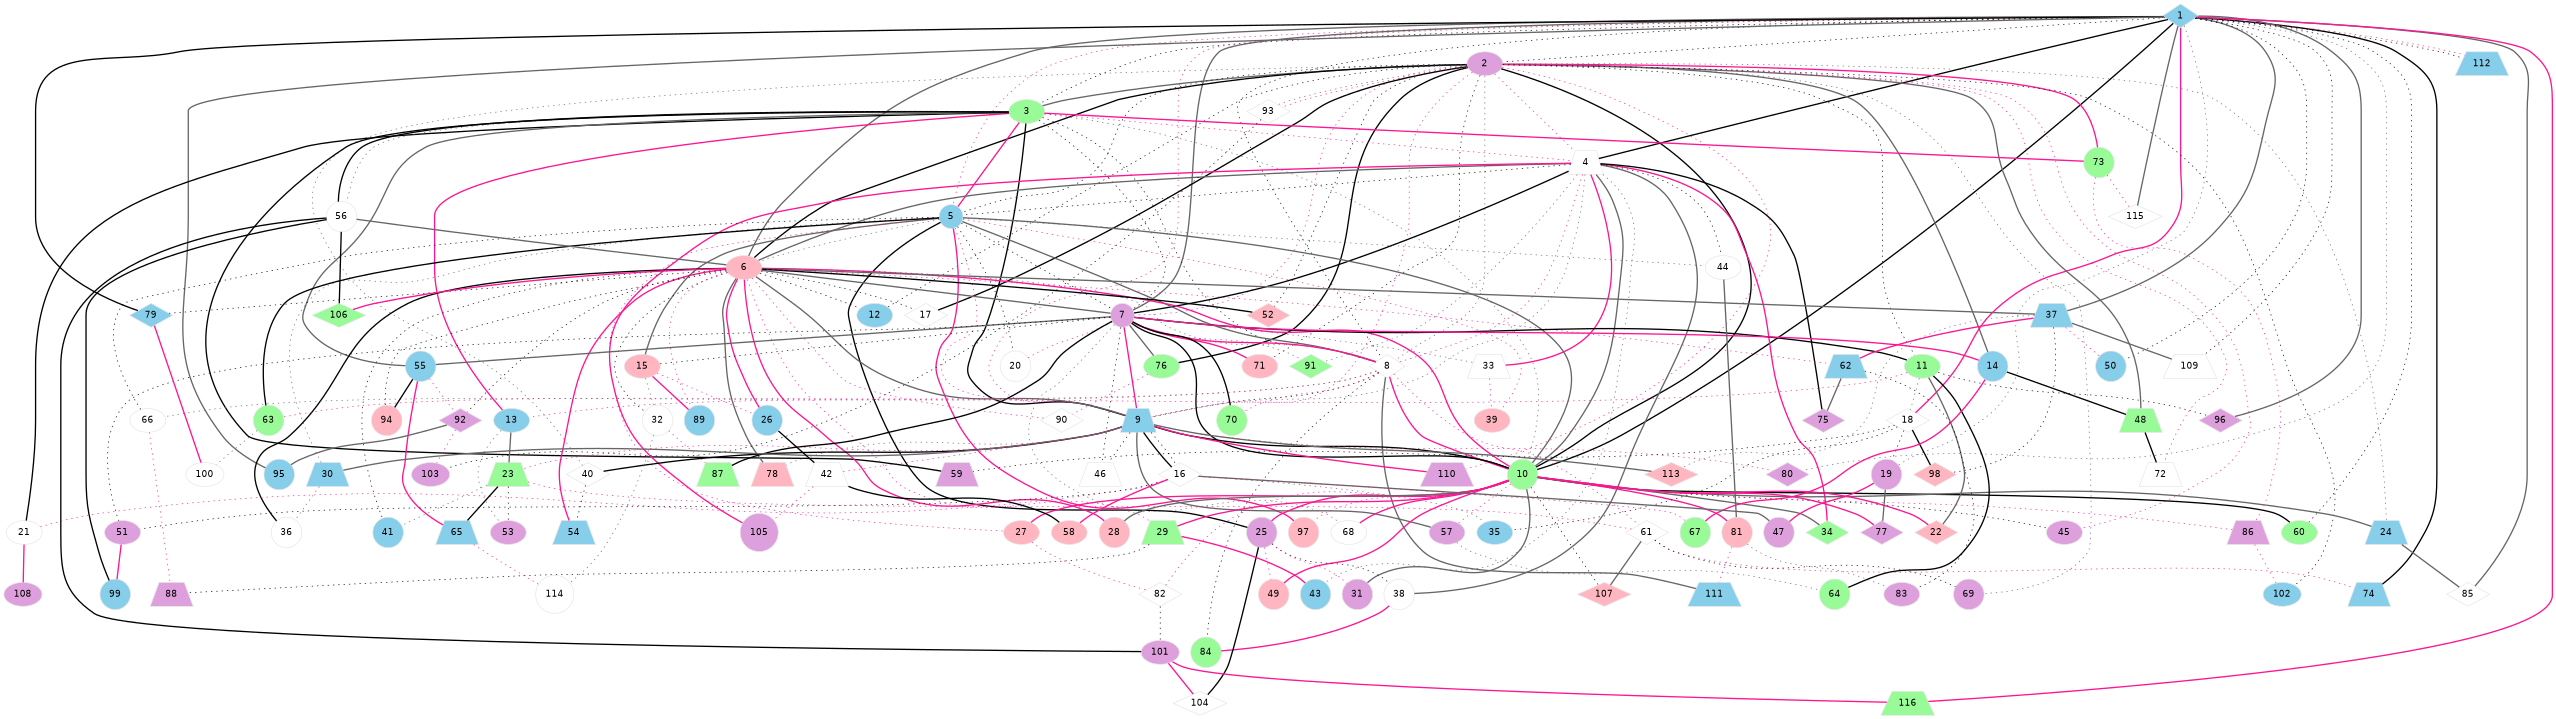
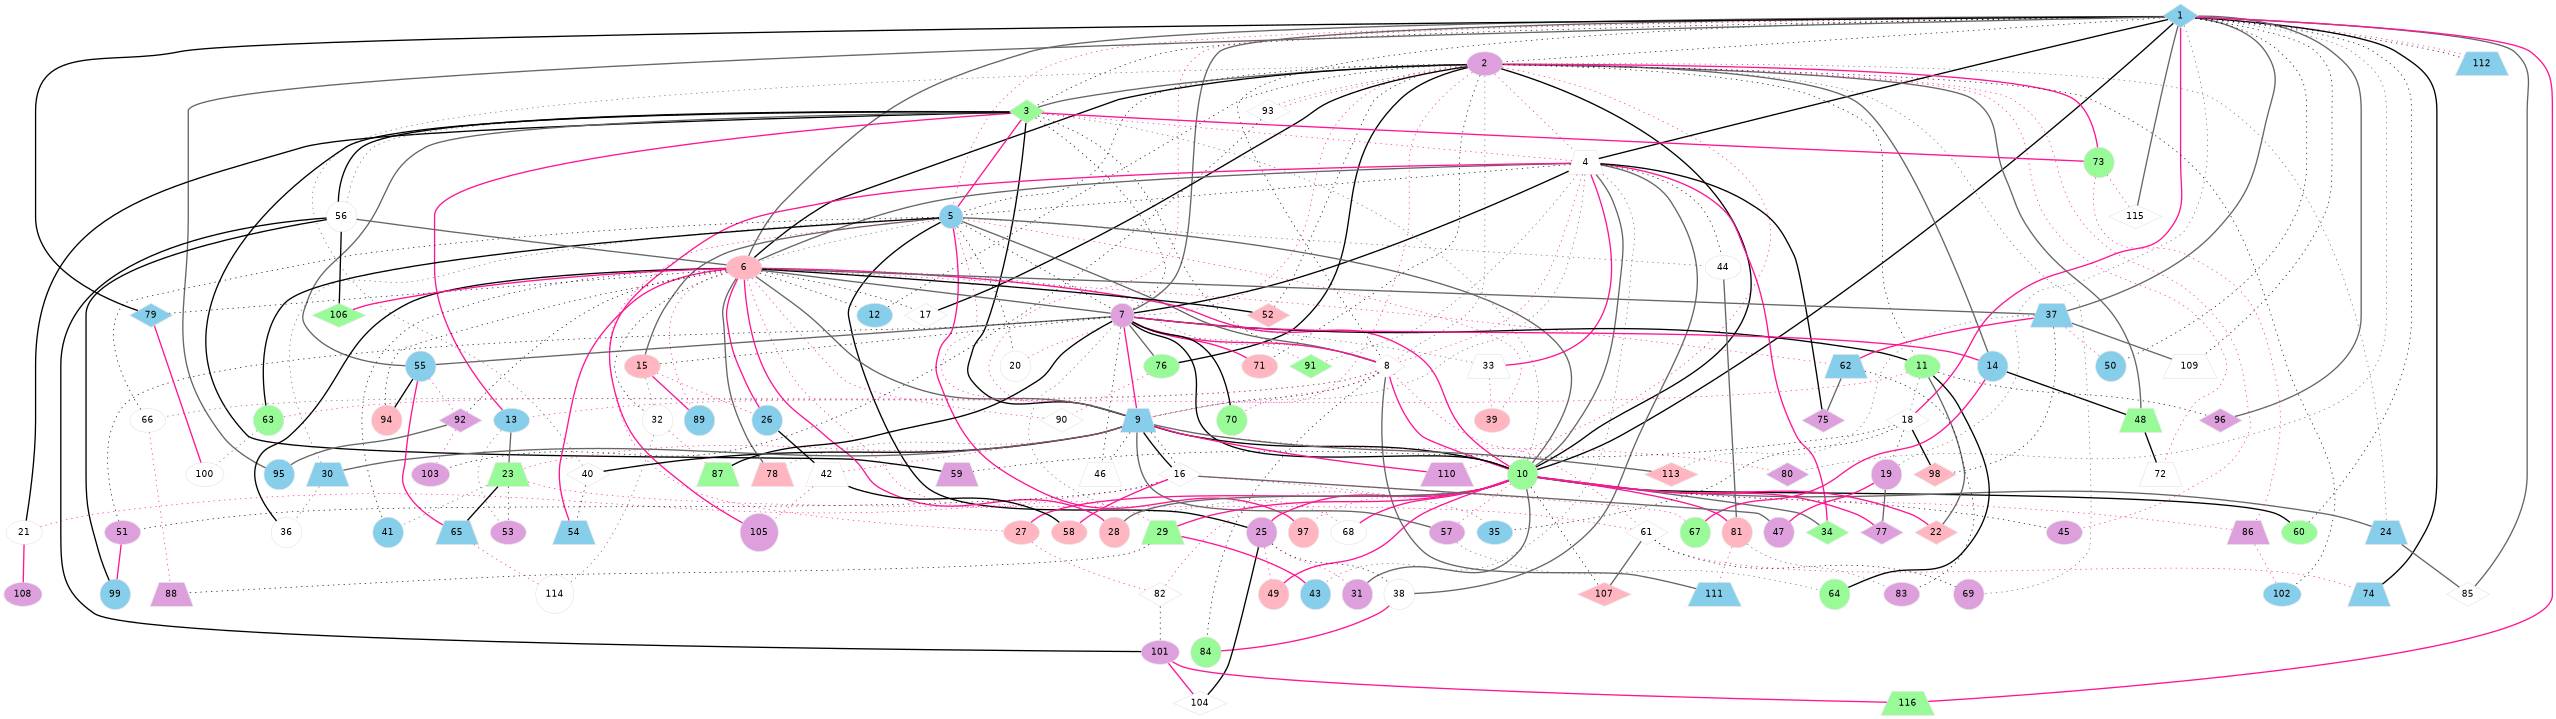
(1027, 112) -> (1027, 112)
